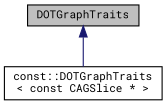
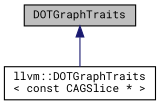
(83, 83) -> (80, 83)
